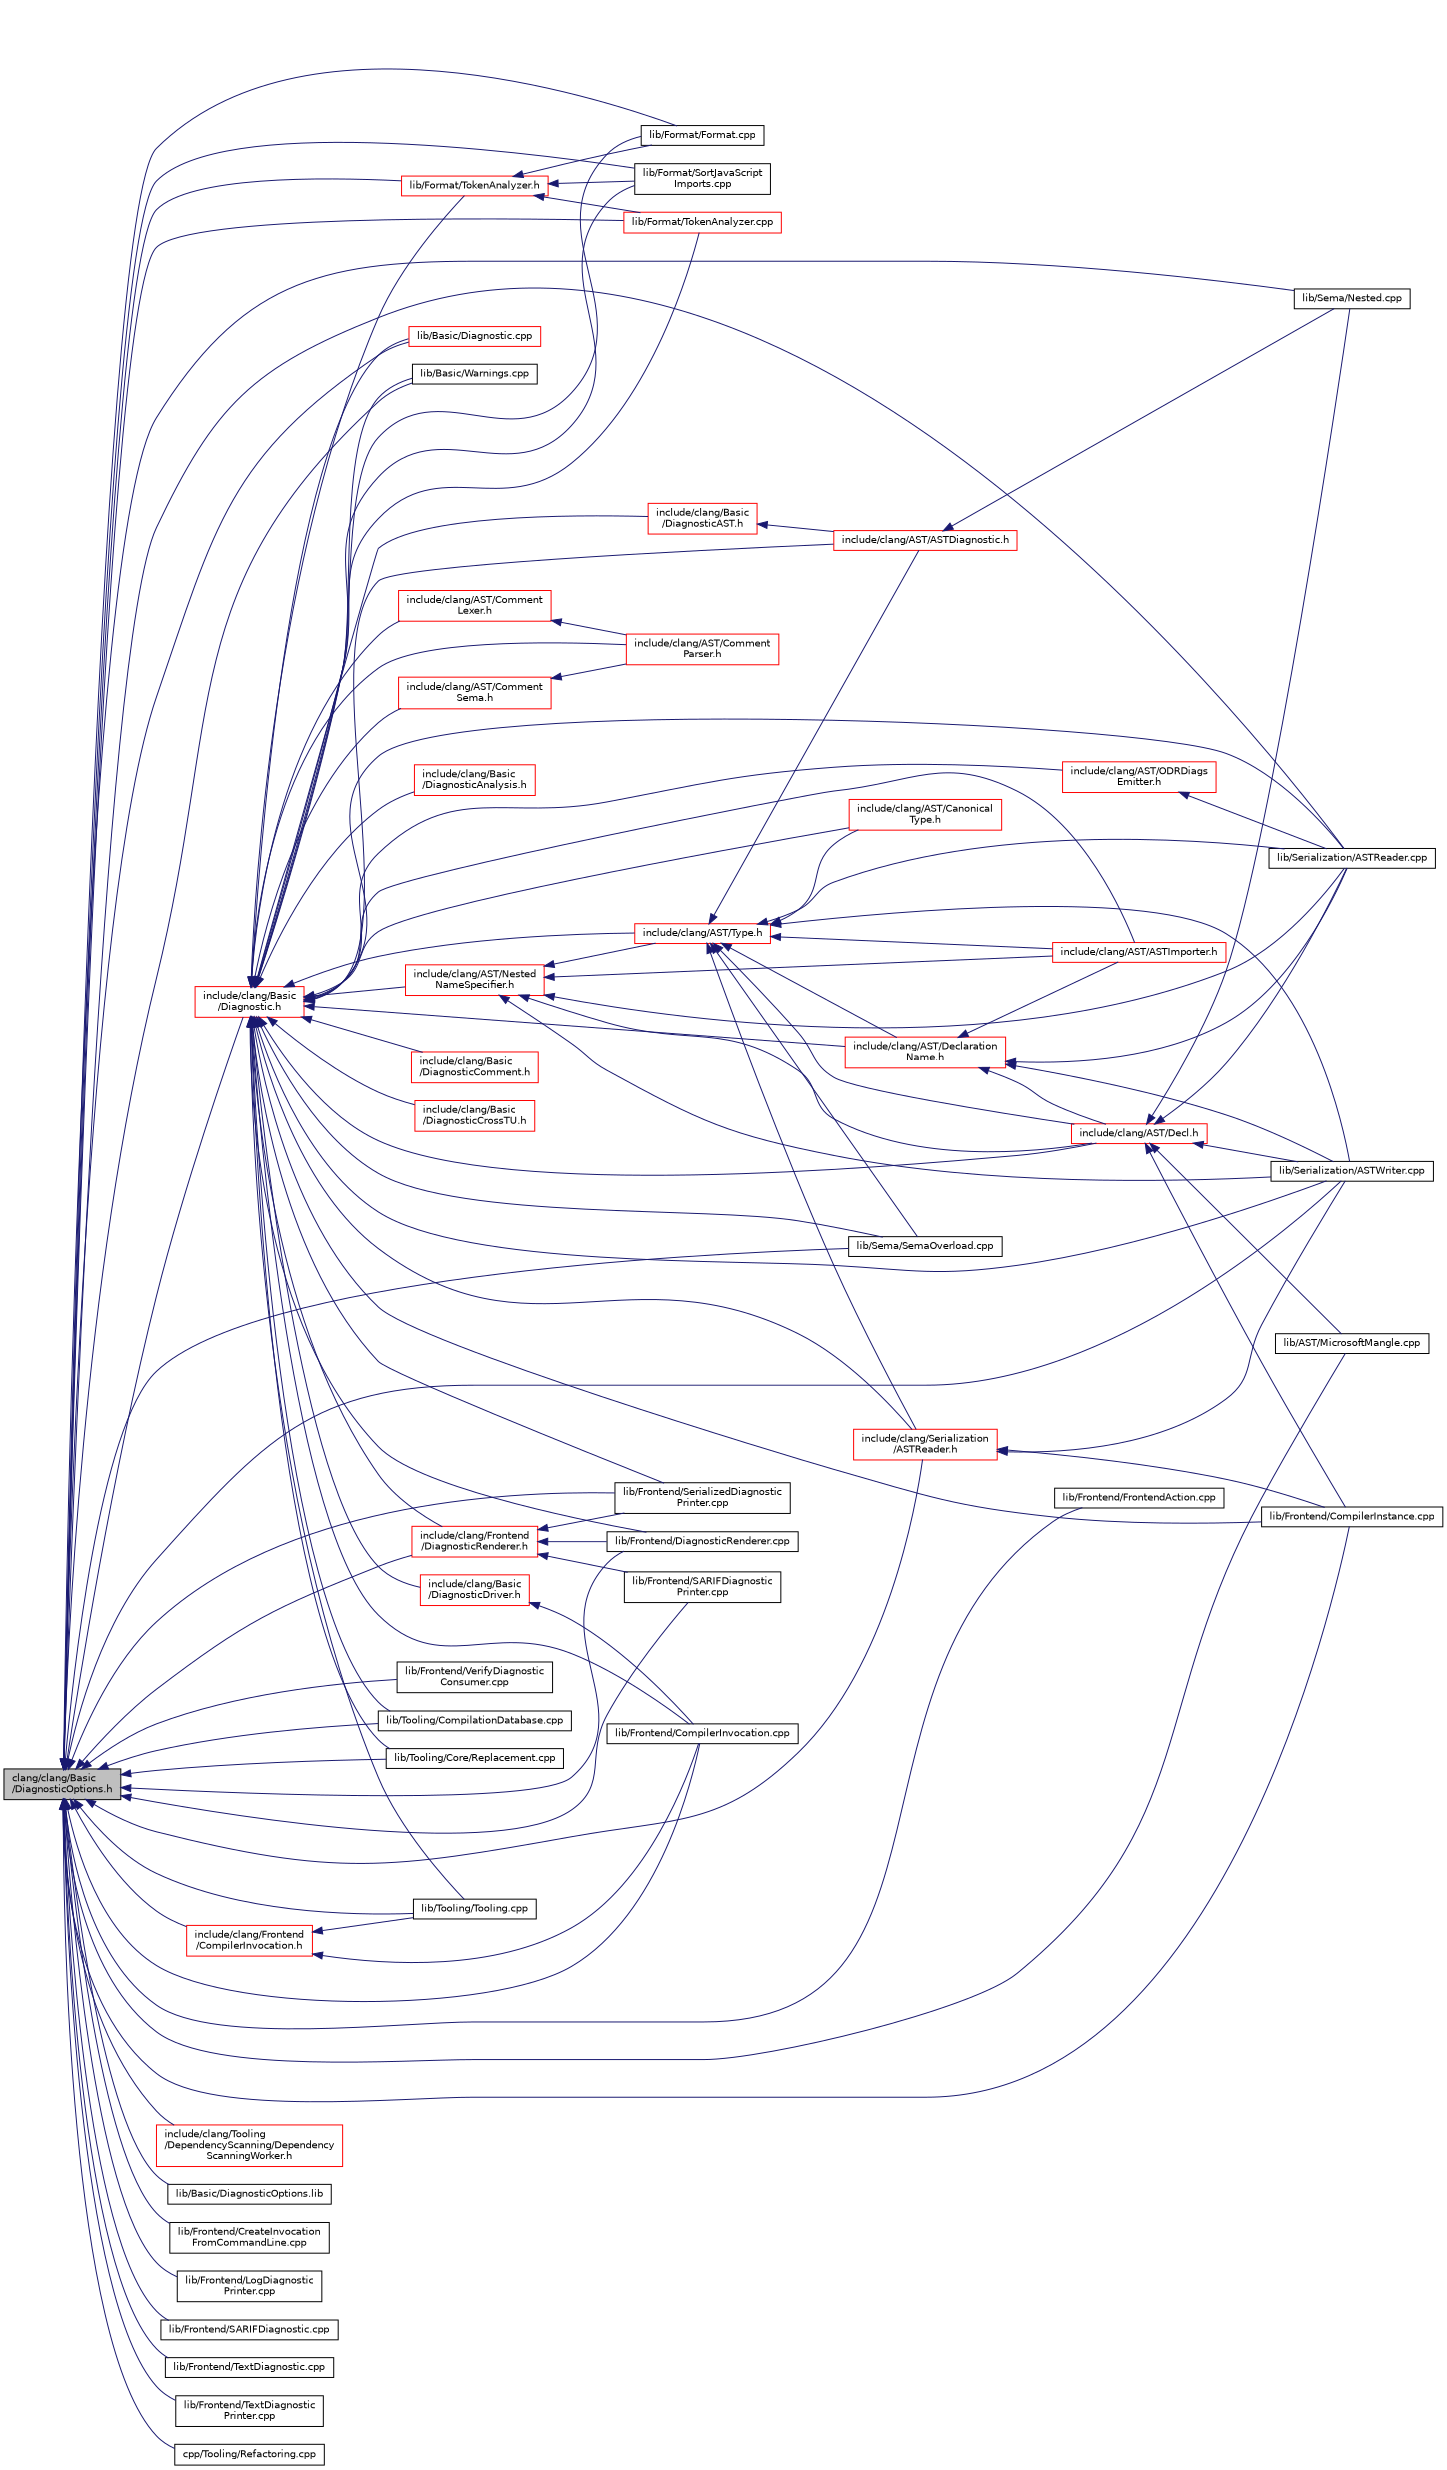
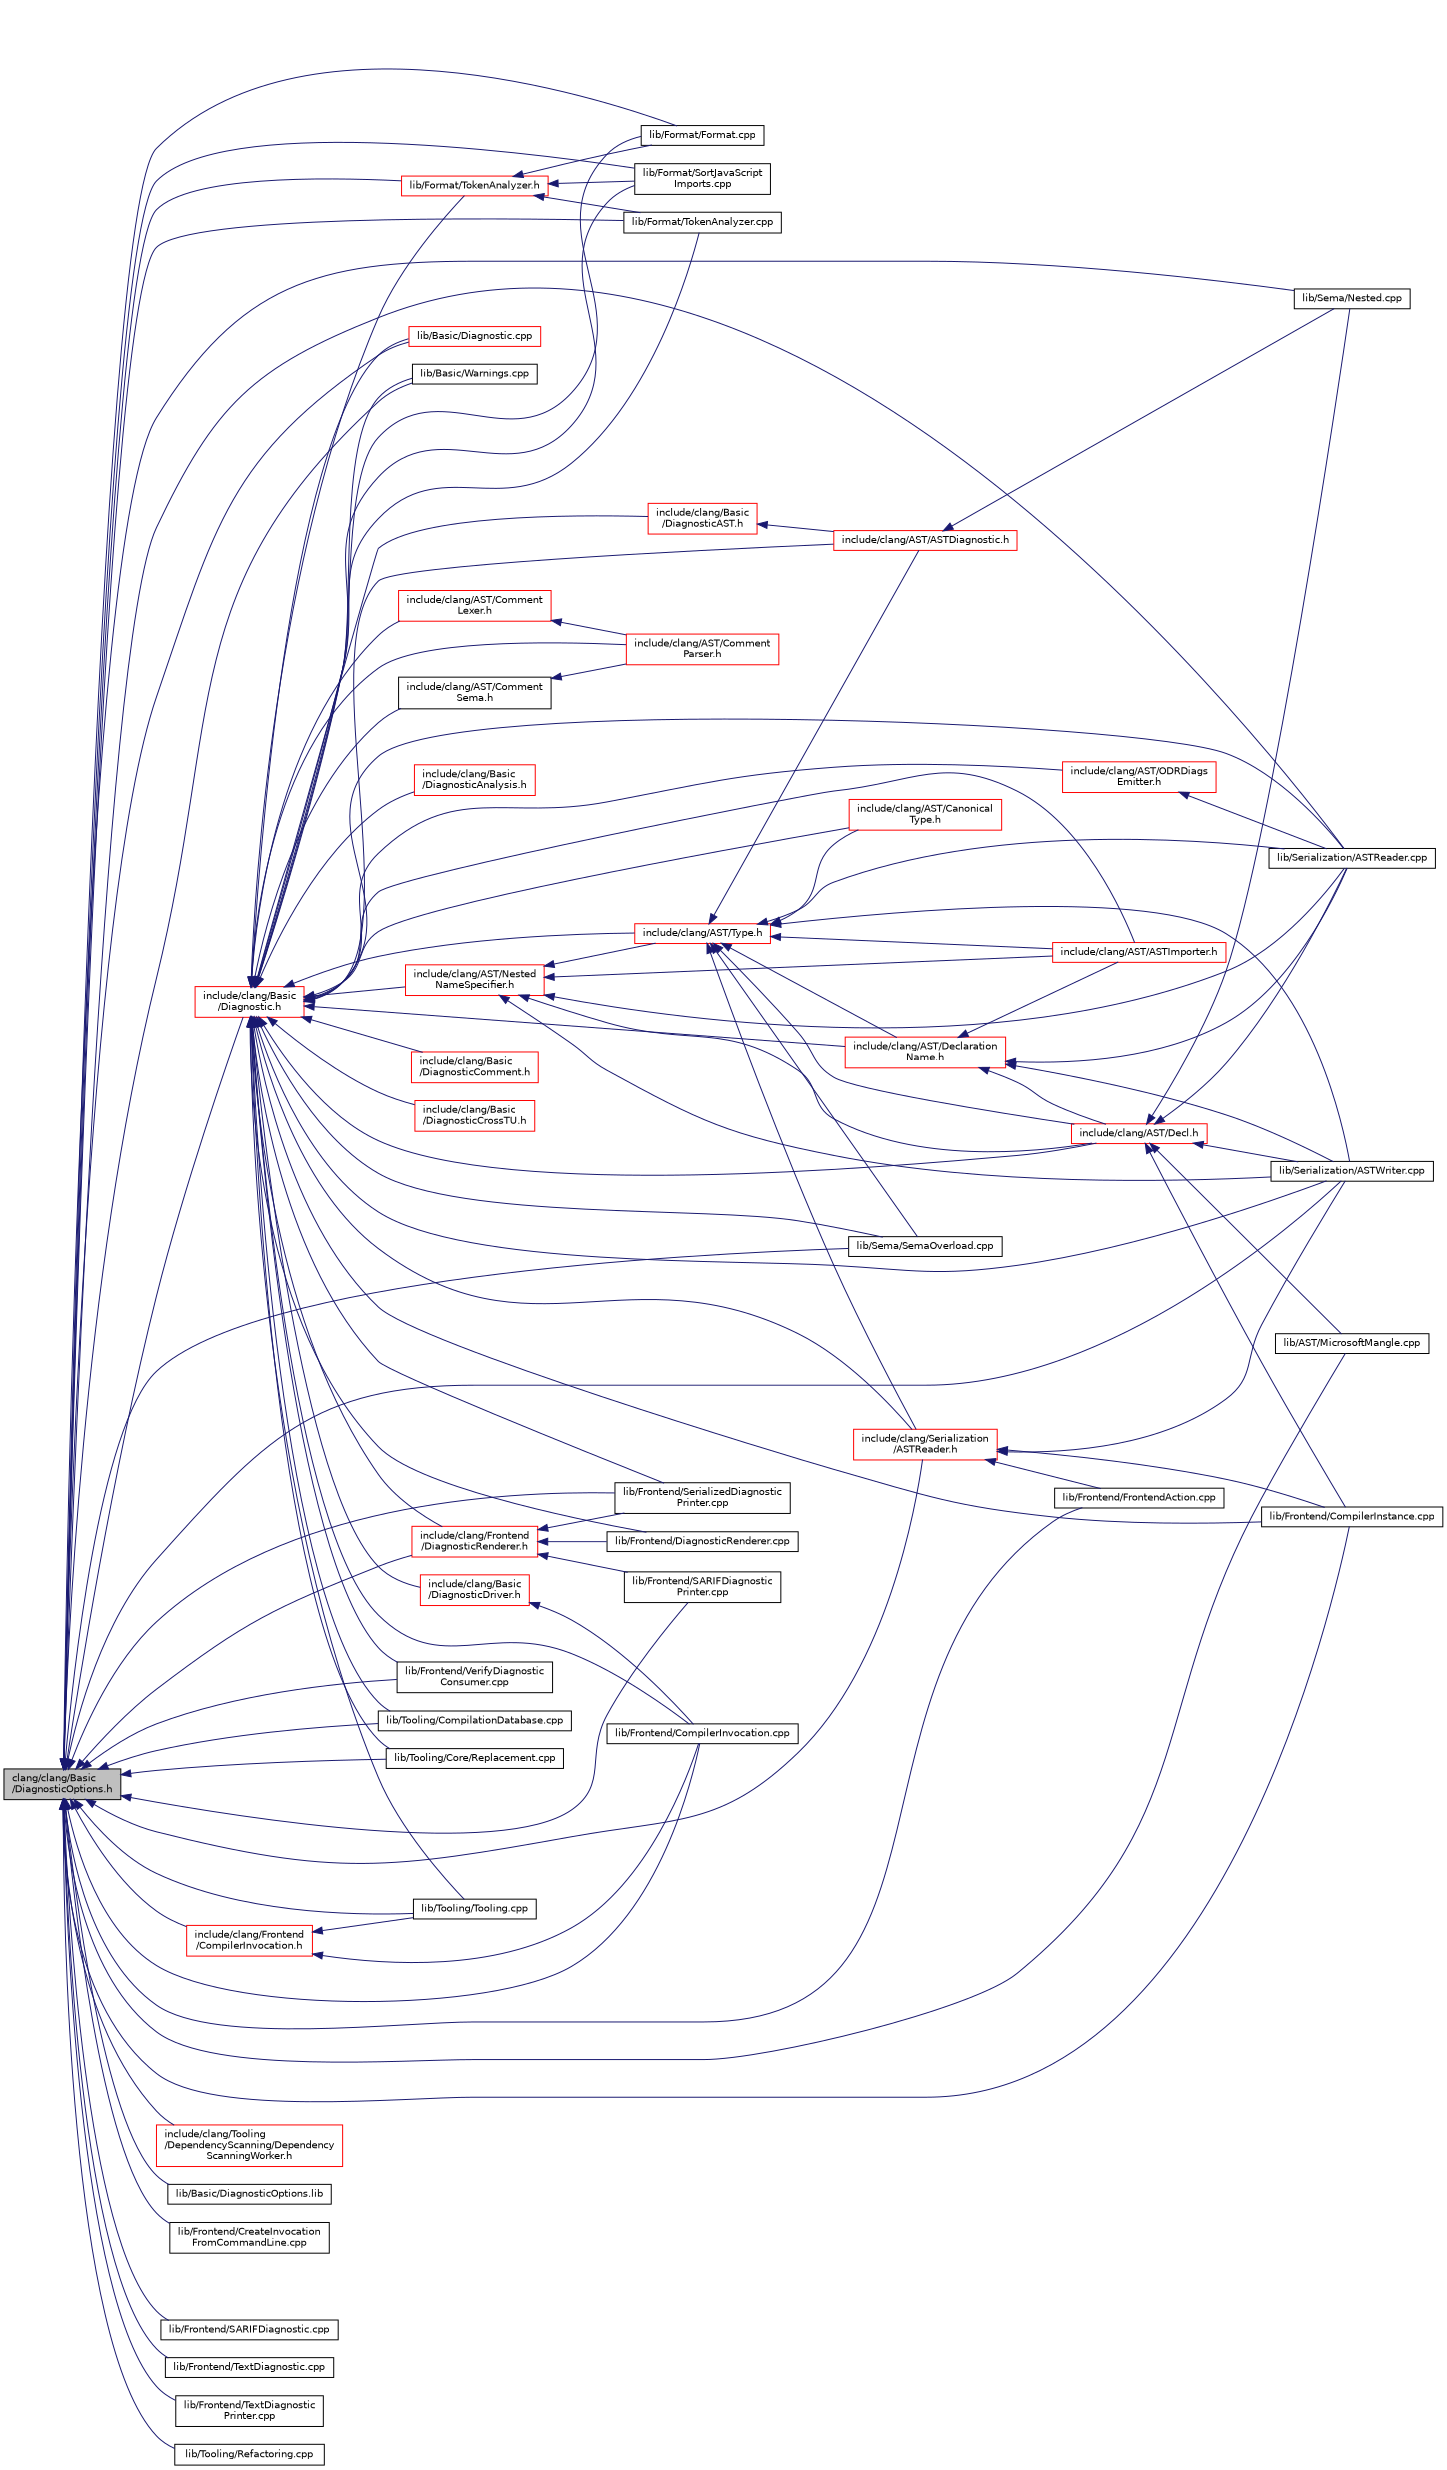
(703, 223) -> (703, 223)
(475, 693) -> (475, 693)
none -> (1048, 1475)
none -> (322, 1519)
(477, 1793) -> none
(250, 2286) -> none
(250, 2455) -> (250, 2455)
